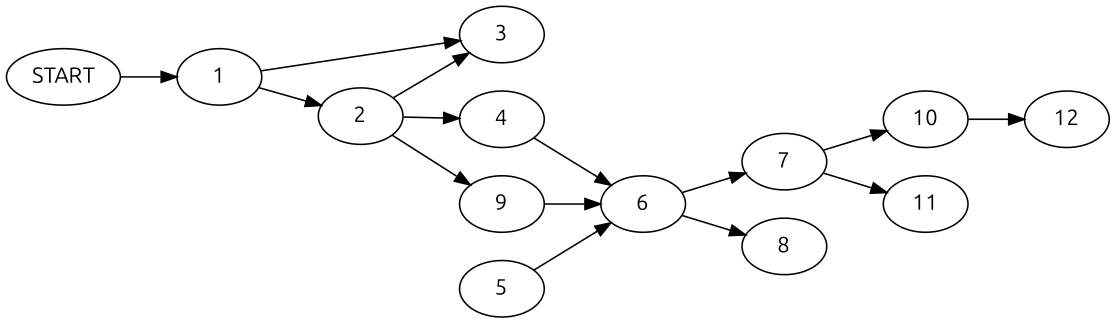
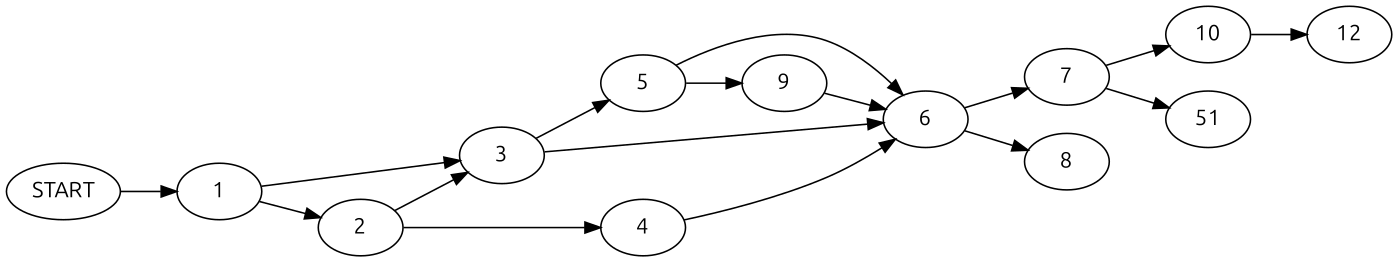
none -> (566, 123)
none -> (706, 138)
(424, 156) -> (706, 83)
(926, 204) -> (1208, 119)
